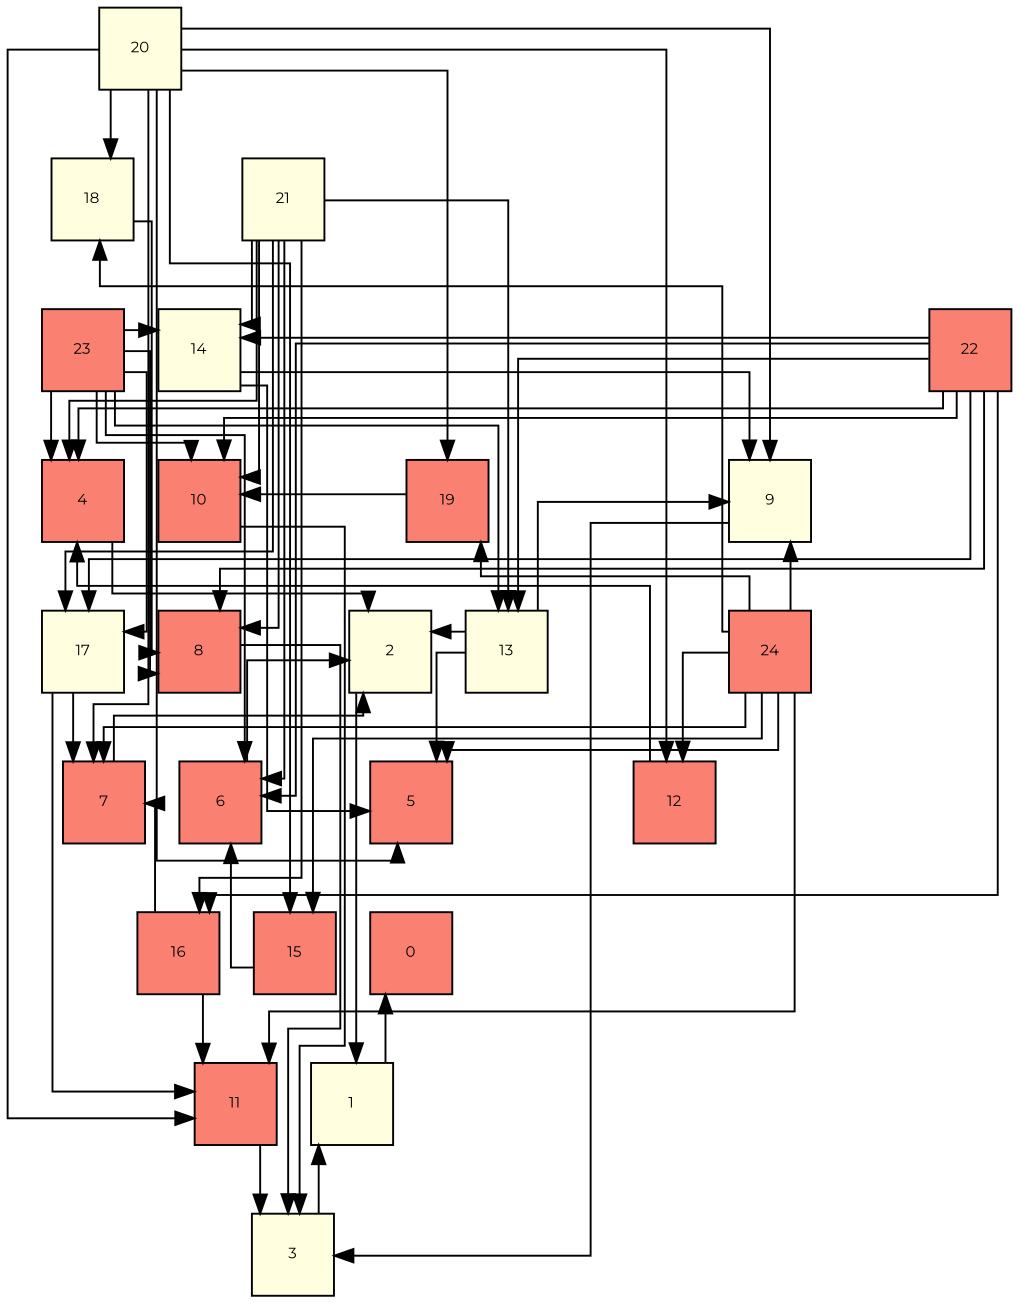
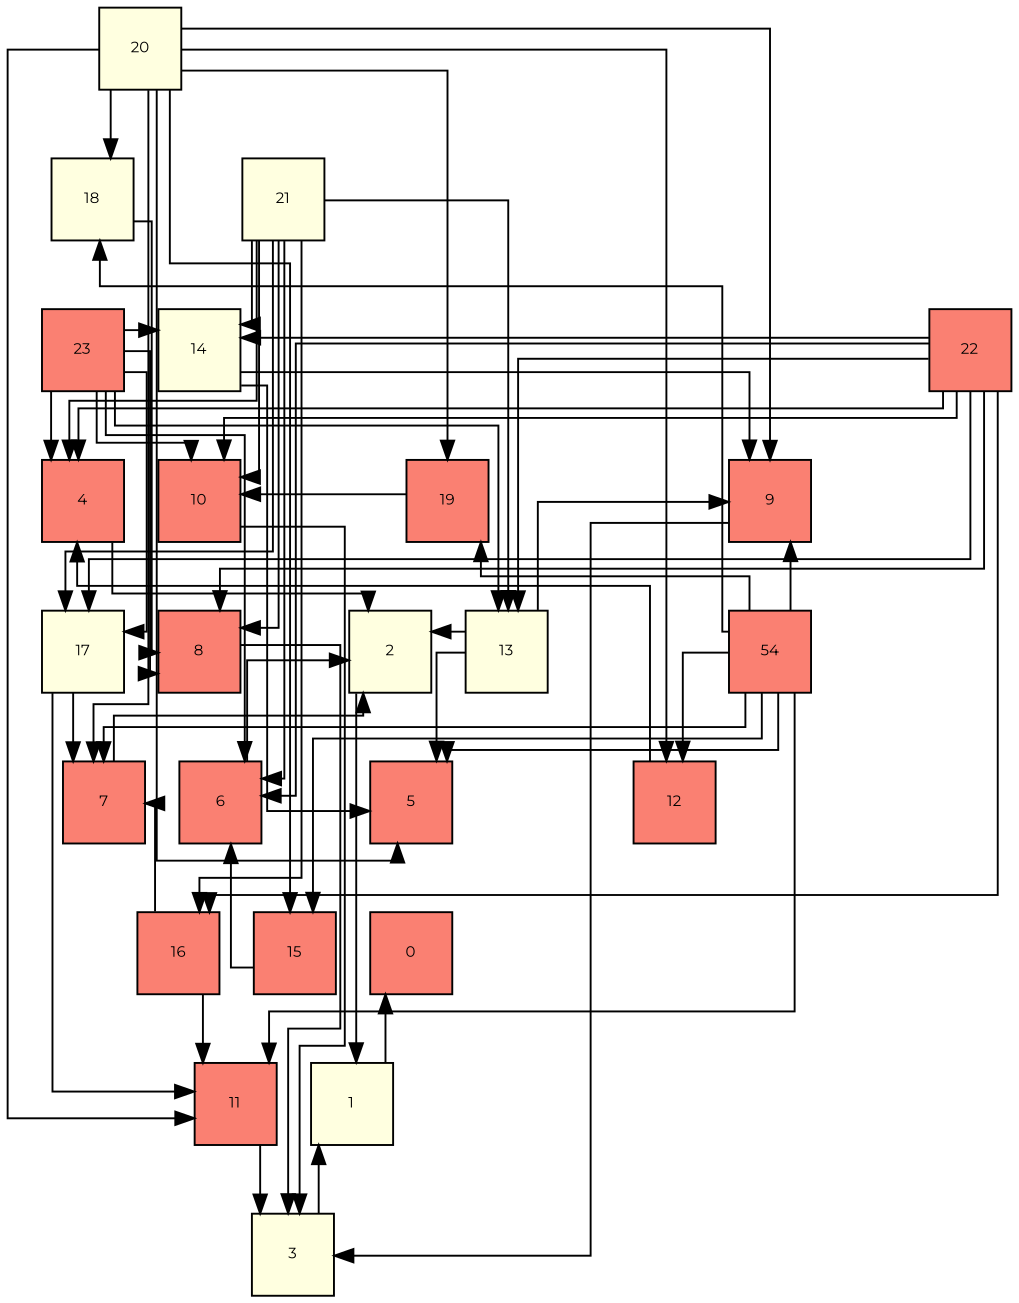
(770, 501) -> (770, 501)
(770, 652) -> (770, 652)
